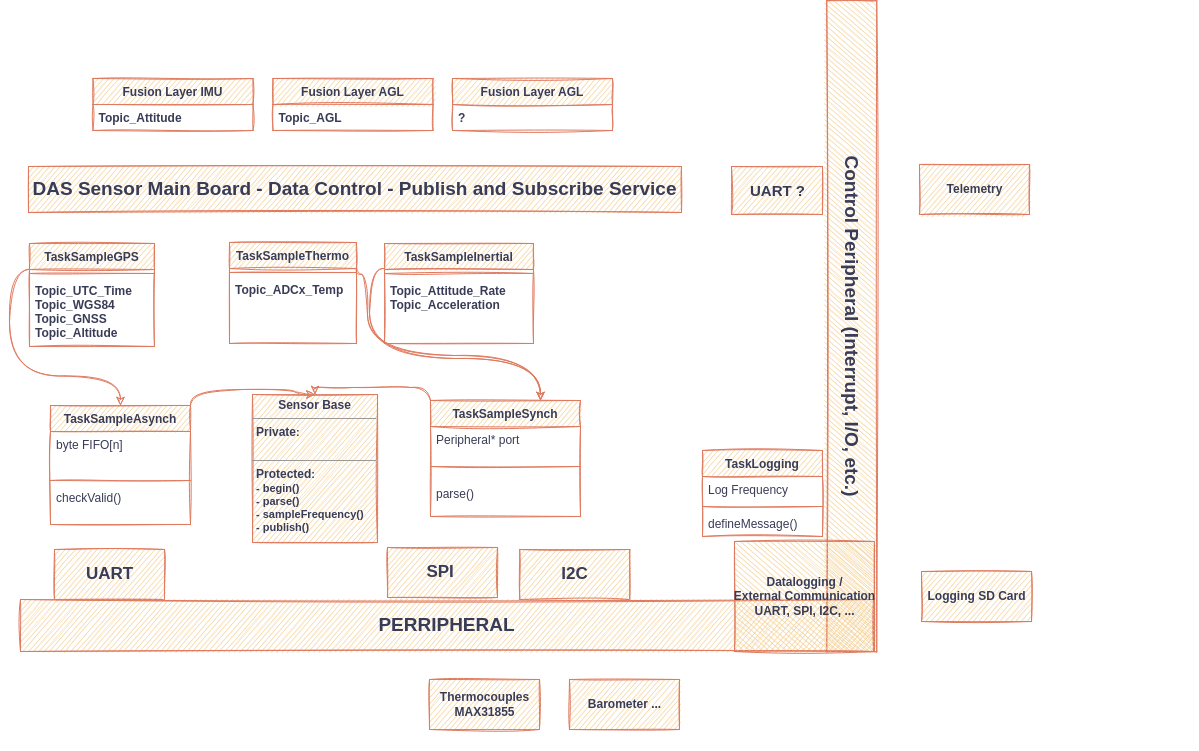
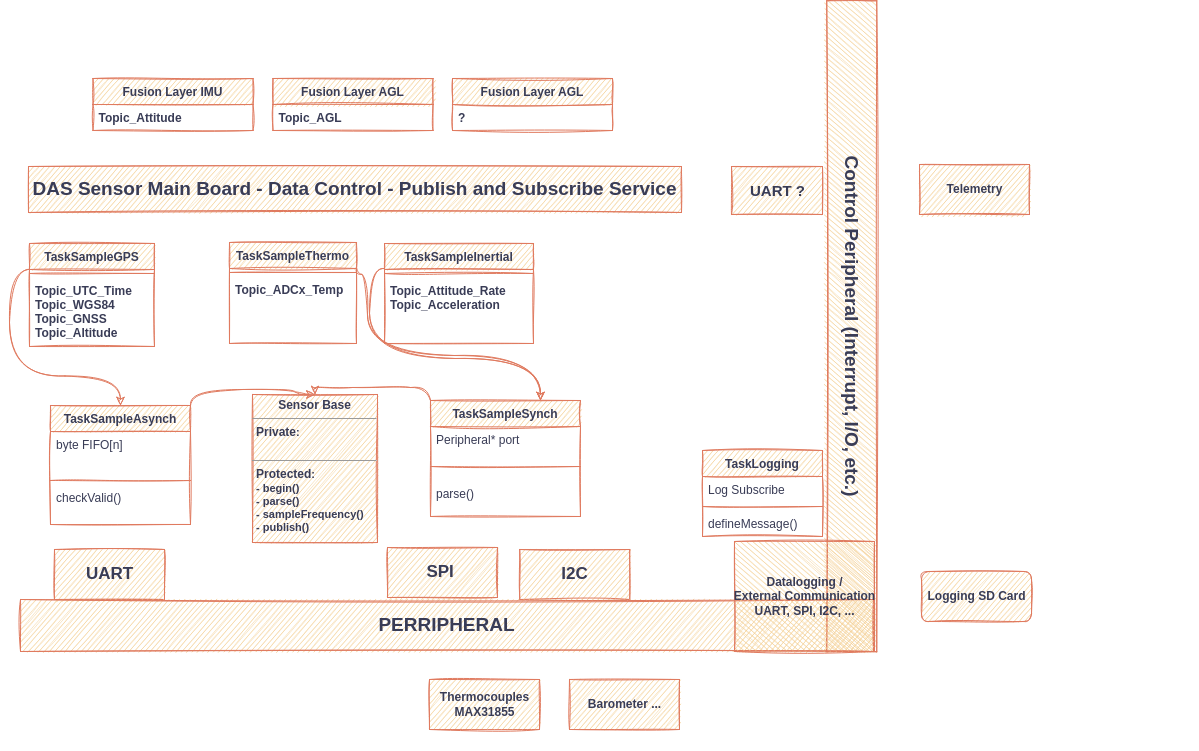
(750, 490) -> (749, 490)
(977, 597) -> (977, 597)
